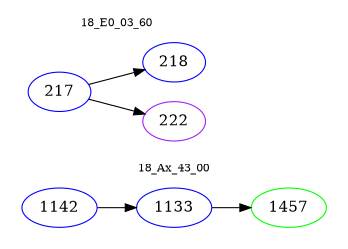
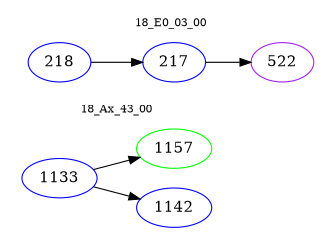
(117, 24) -> (171, 24)
(111, 79) -> (111, 62)
(174, 121) -> (282, 62)
(111, 208) -> (111, 191)
(289, 208) -> (174, 149)
